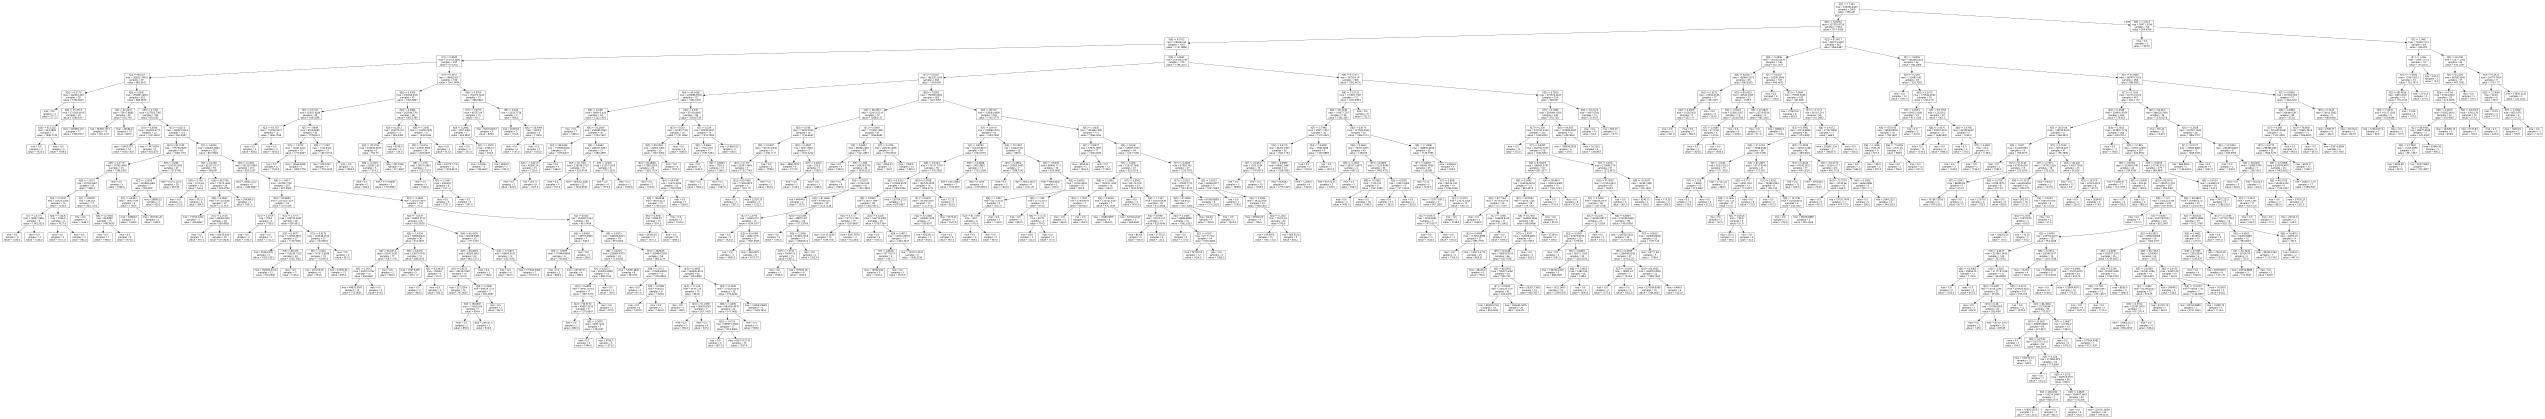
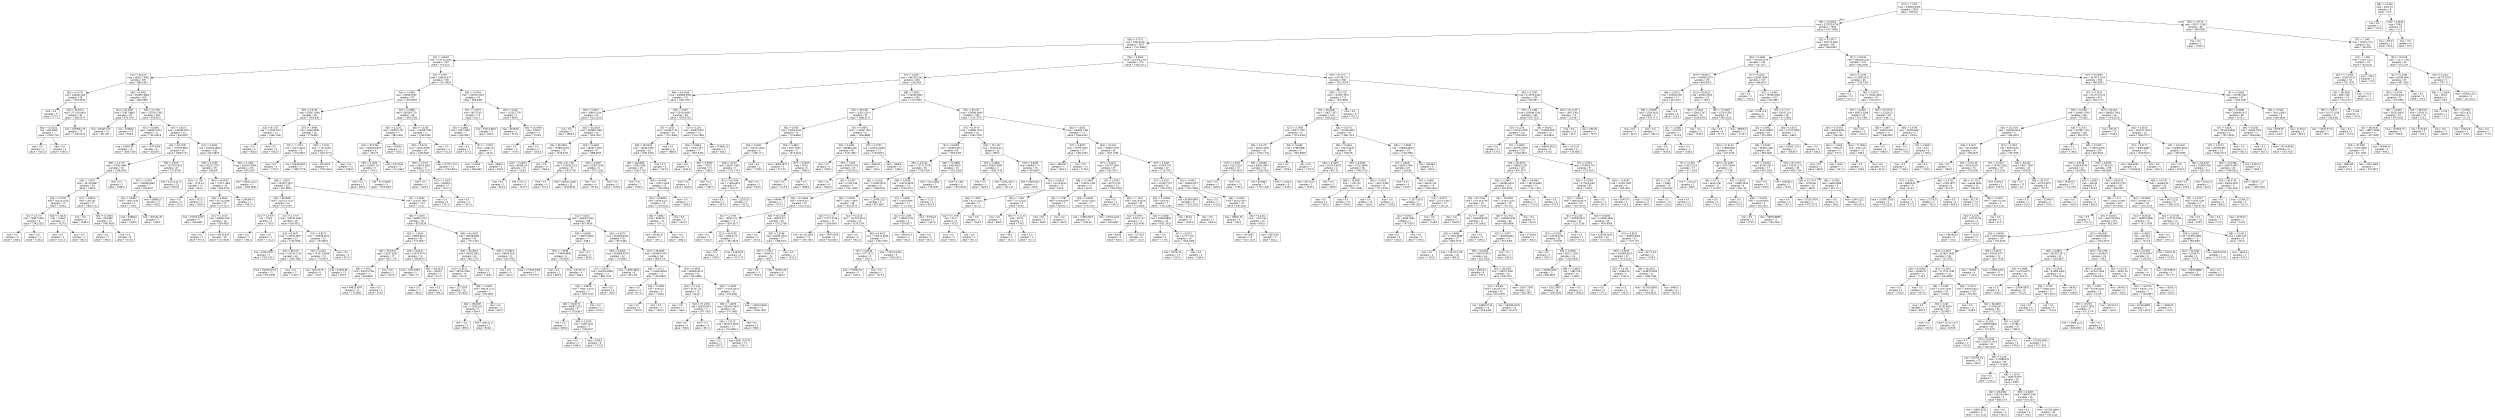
(1917, 149) -> none
(1735, 193) -> none
